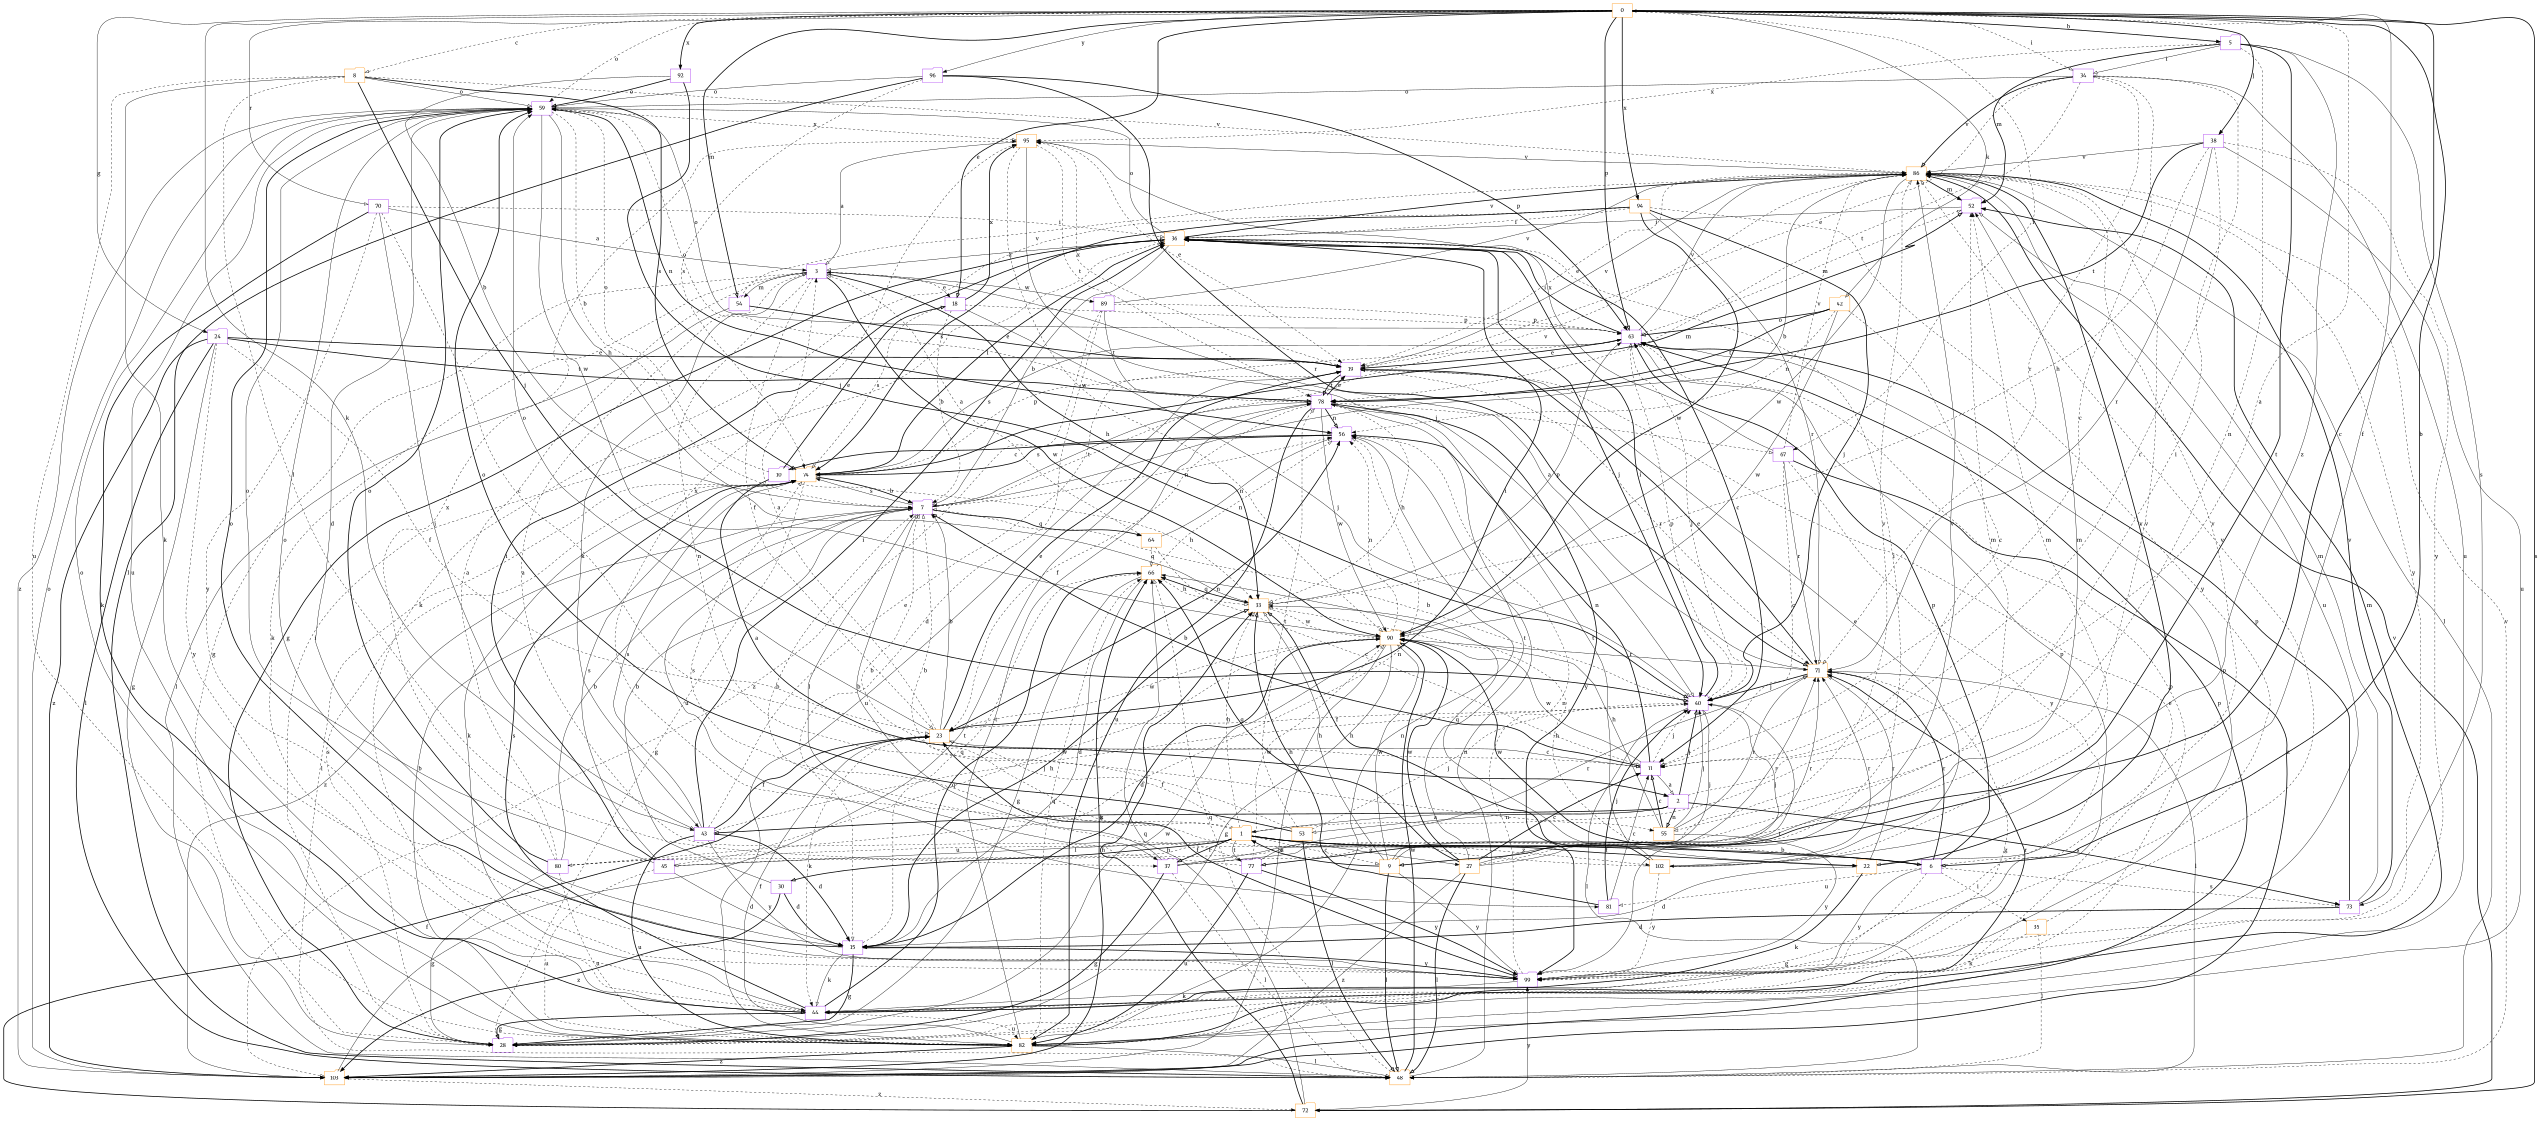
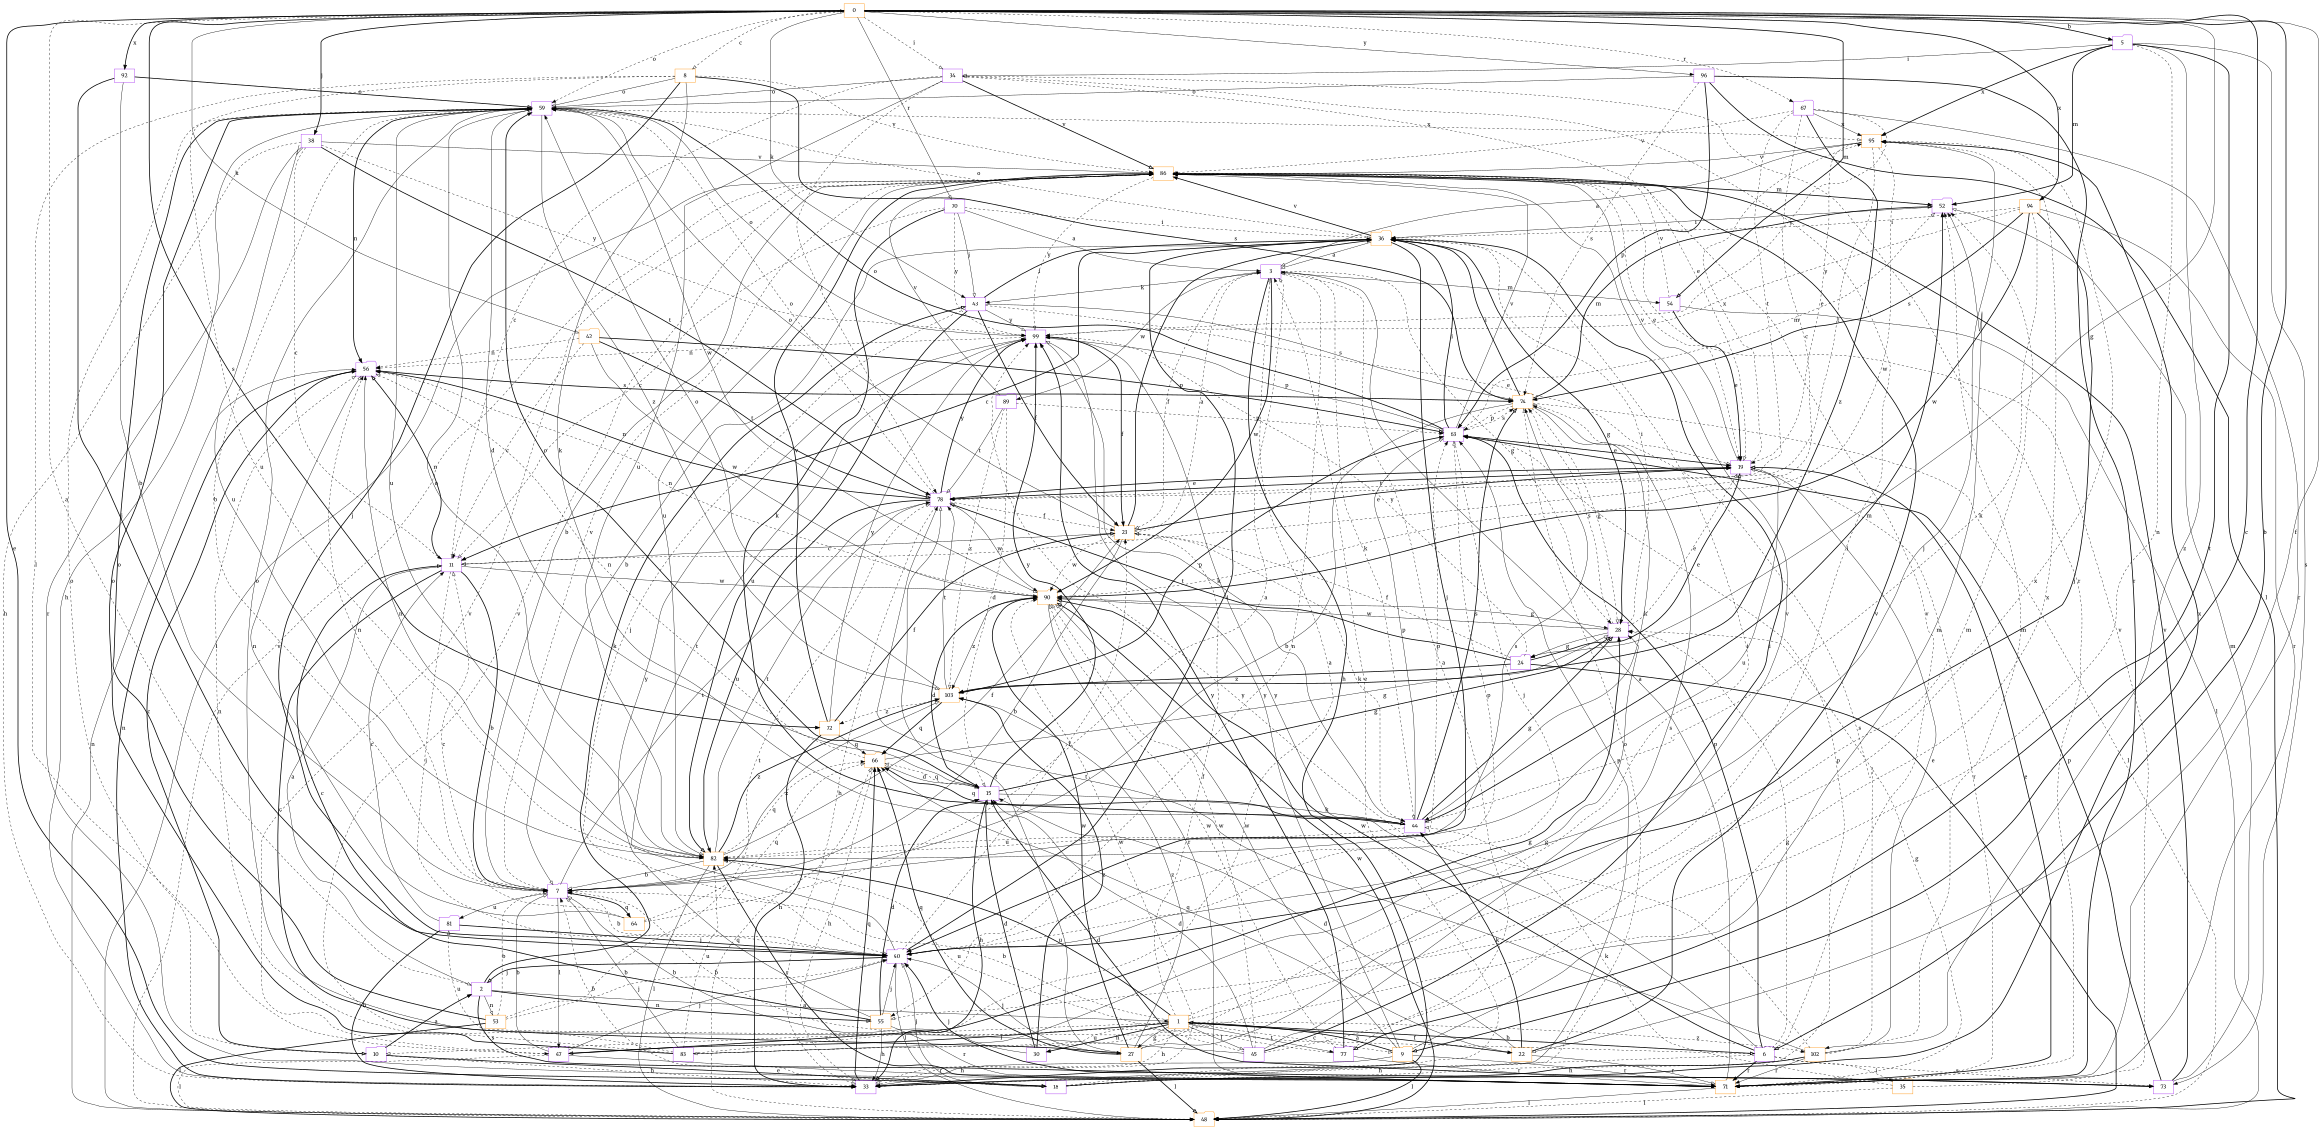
(355, 76) -> (685, 76)
(933, 76) -> (1704, 76)
(1631, 99) -> (1996, 83)
(898, 114) -> (963, 177)
(1134, 122) -> (908, 131)
(1605, 171) -> none
(817, 272) -> (1271, 272)
(889, 276) -> (1431, 901)
(1780, 320) -> (1181, 386)
(1022, 326) -> (978, 318)
(1204, 346) -> (1488, 423)
(878, 386) -> (1625, 745)
(1562, 423) -> (1578, 480)
(1706, 454) -> none
(859, 485) -> (1123, 756)
(1188, 604) -> (145, 1011)
(1258, 606) -> (866, 1087)
(1310, 626) -> (1177, 980)
(1688, 750) -> (687, 964)
(1650, 769) -> (452, 565)
(146, 800) -> (1570, 642)
(1564, 809) -> (400, 1018)
(1242, 834) -> (1179, 1022)
(1664, 834) -> (881, 1022)
(1319, 861) -> (1329, 1035)
(925, 863) -> (1109, 1038)
(558, 867) -> (683, 1054)
(794, 867) -> (895, 889)
(1167, 867) -> (559, 1054)
(1527, 980) -> (1036, 337)
(1161, 984) -> (962, 903)
none -> (701, 1041)
